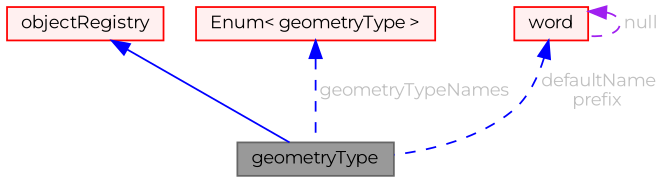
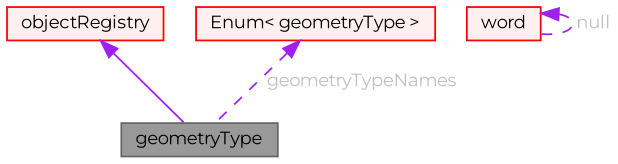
(208, 96) -> (148, 88)
(316, 101) -> (251, 88)
(485, 129) -> none
